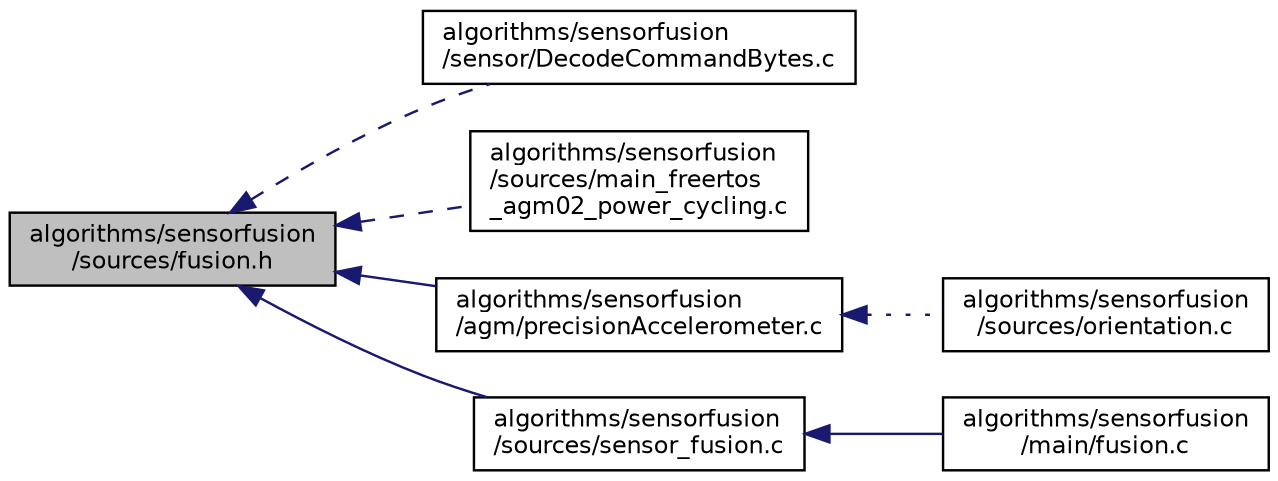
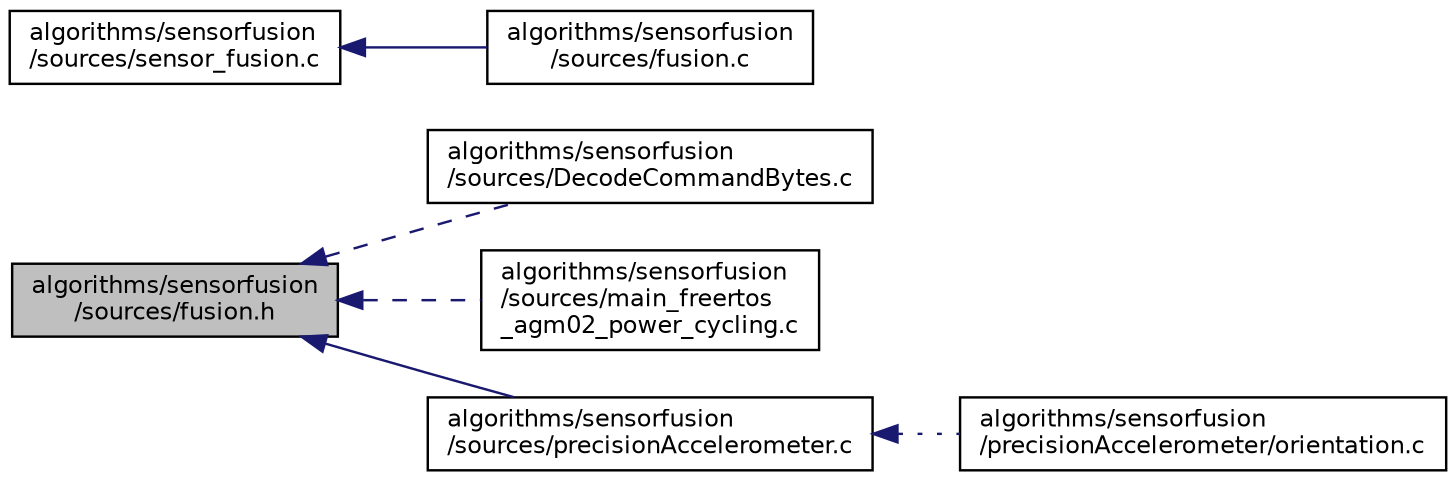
(639, 47) -> (650, 166)
(639, 315) -> (650, 434)
(1106, 315) -> (1203, 434)
(371, 354) -> none
(1106, 434) -> (650, 47)
